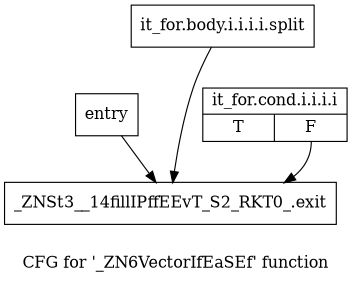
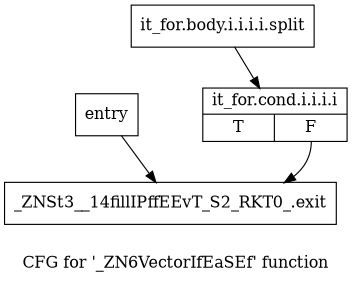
(187, 108) -> (244, 63)
